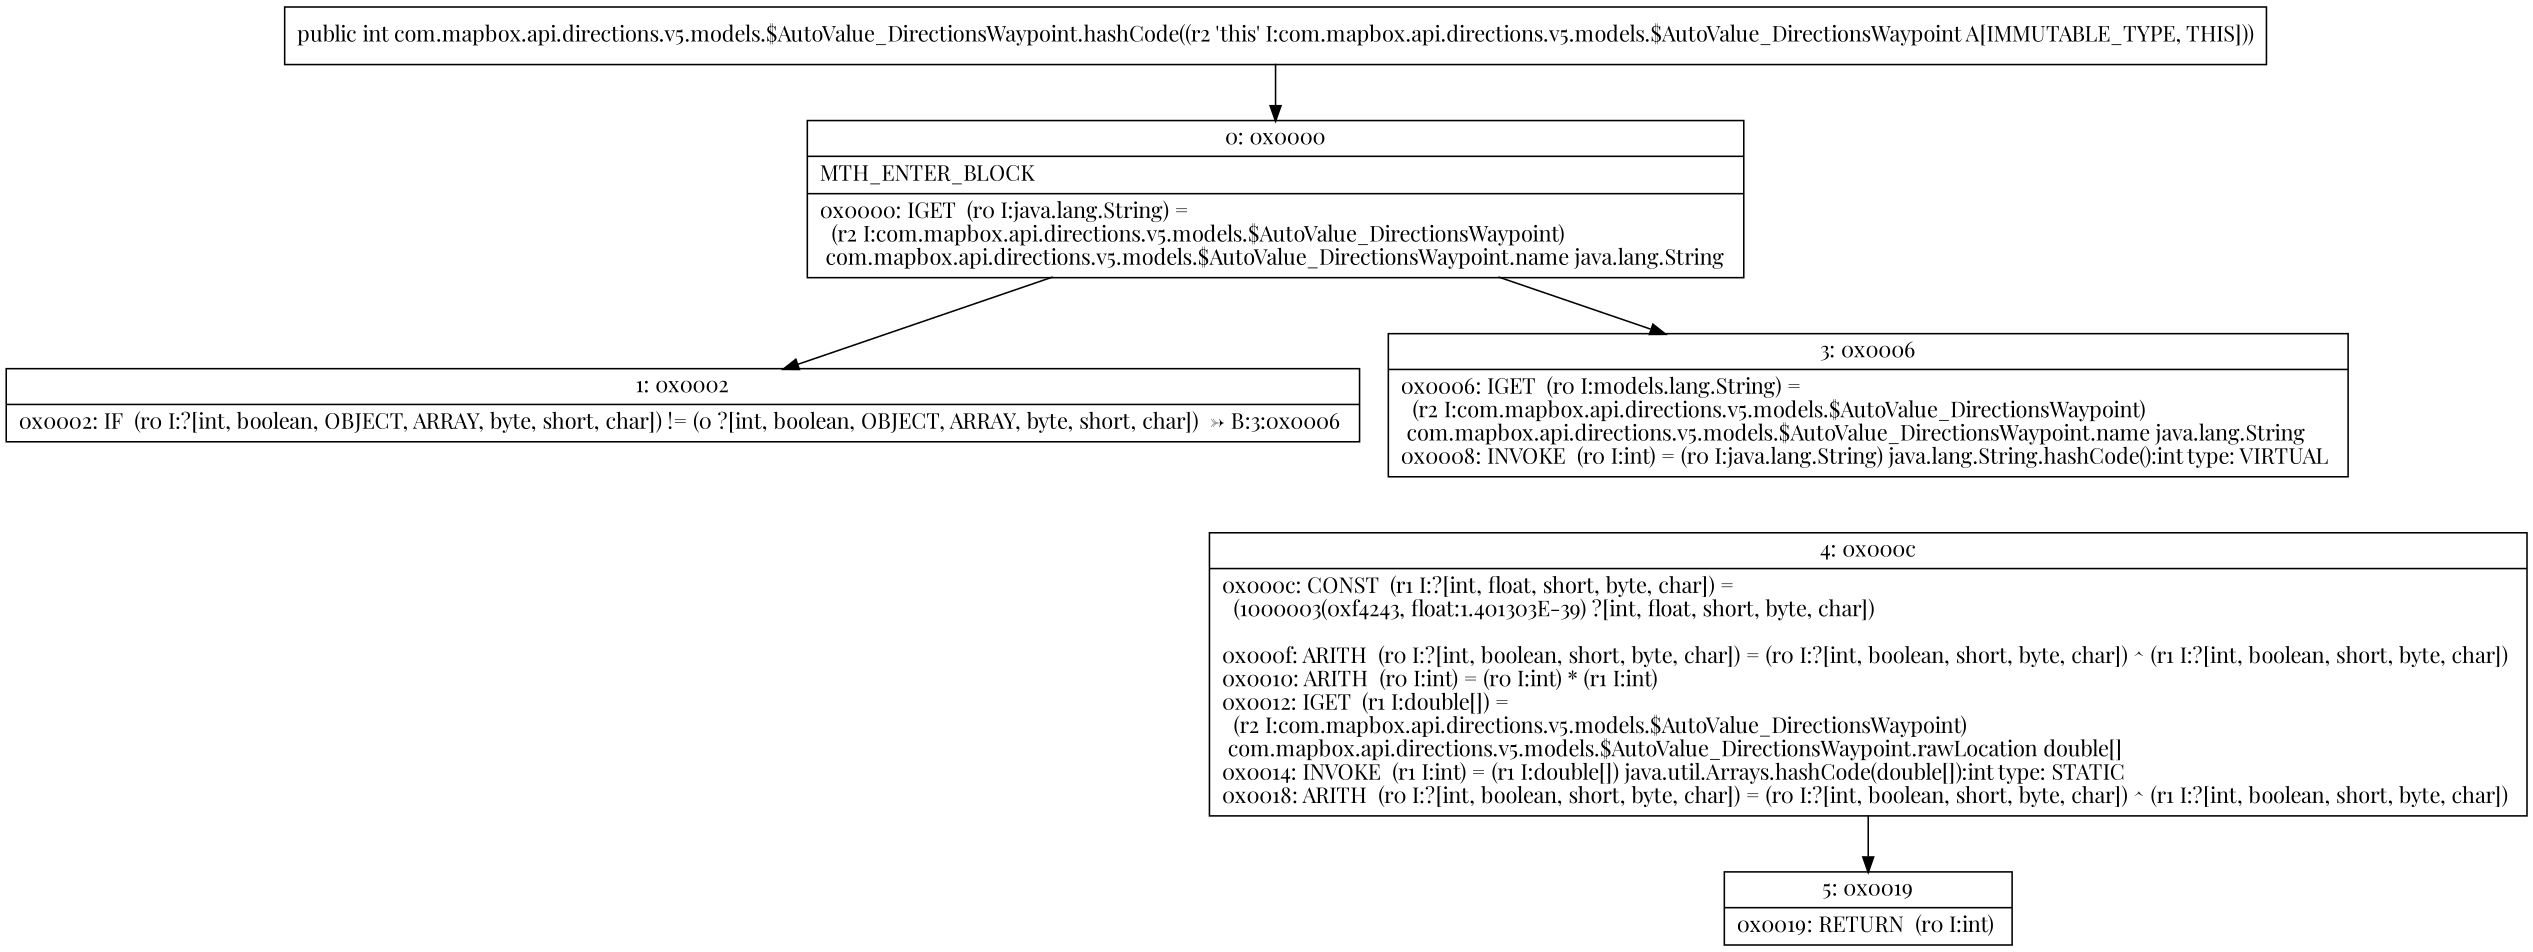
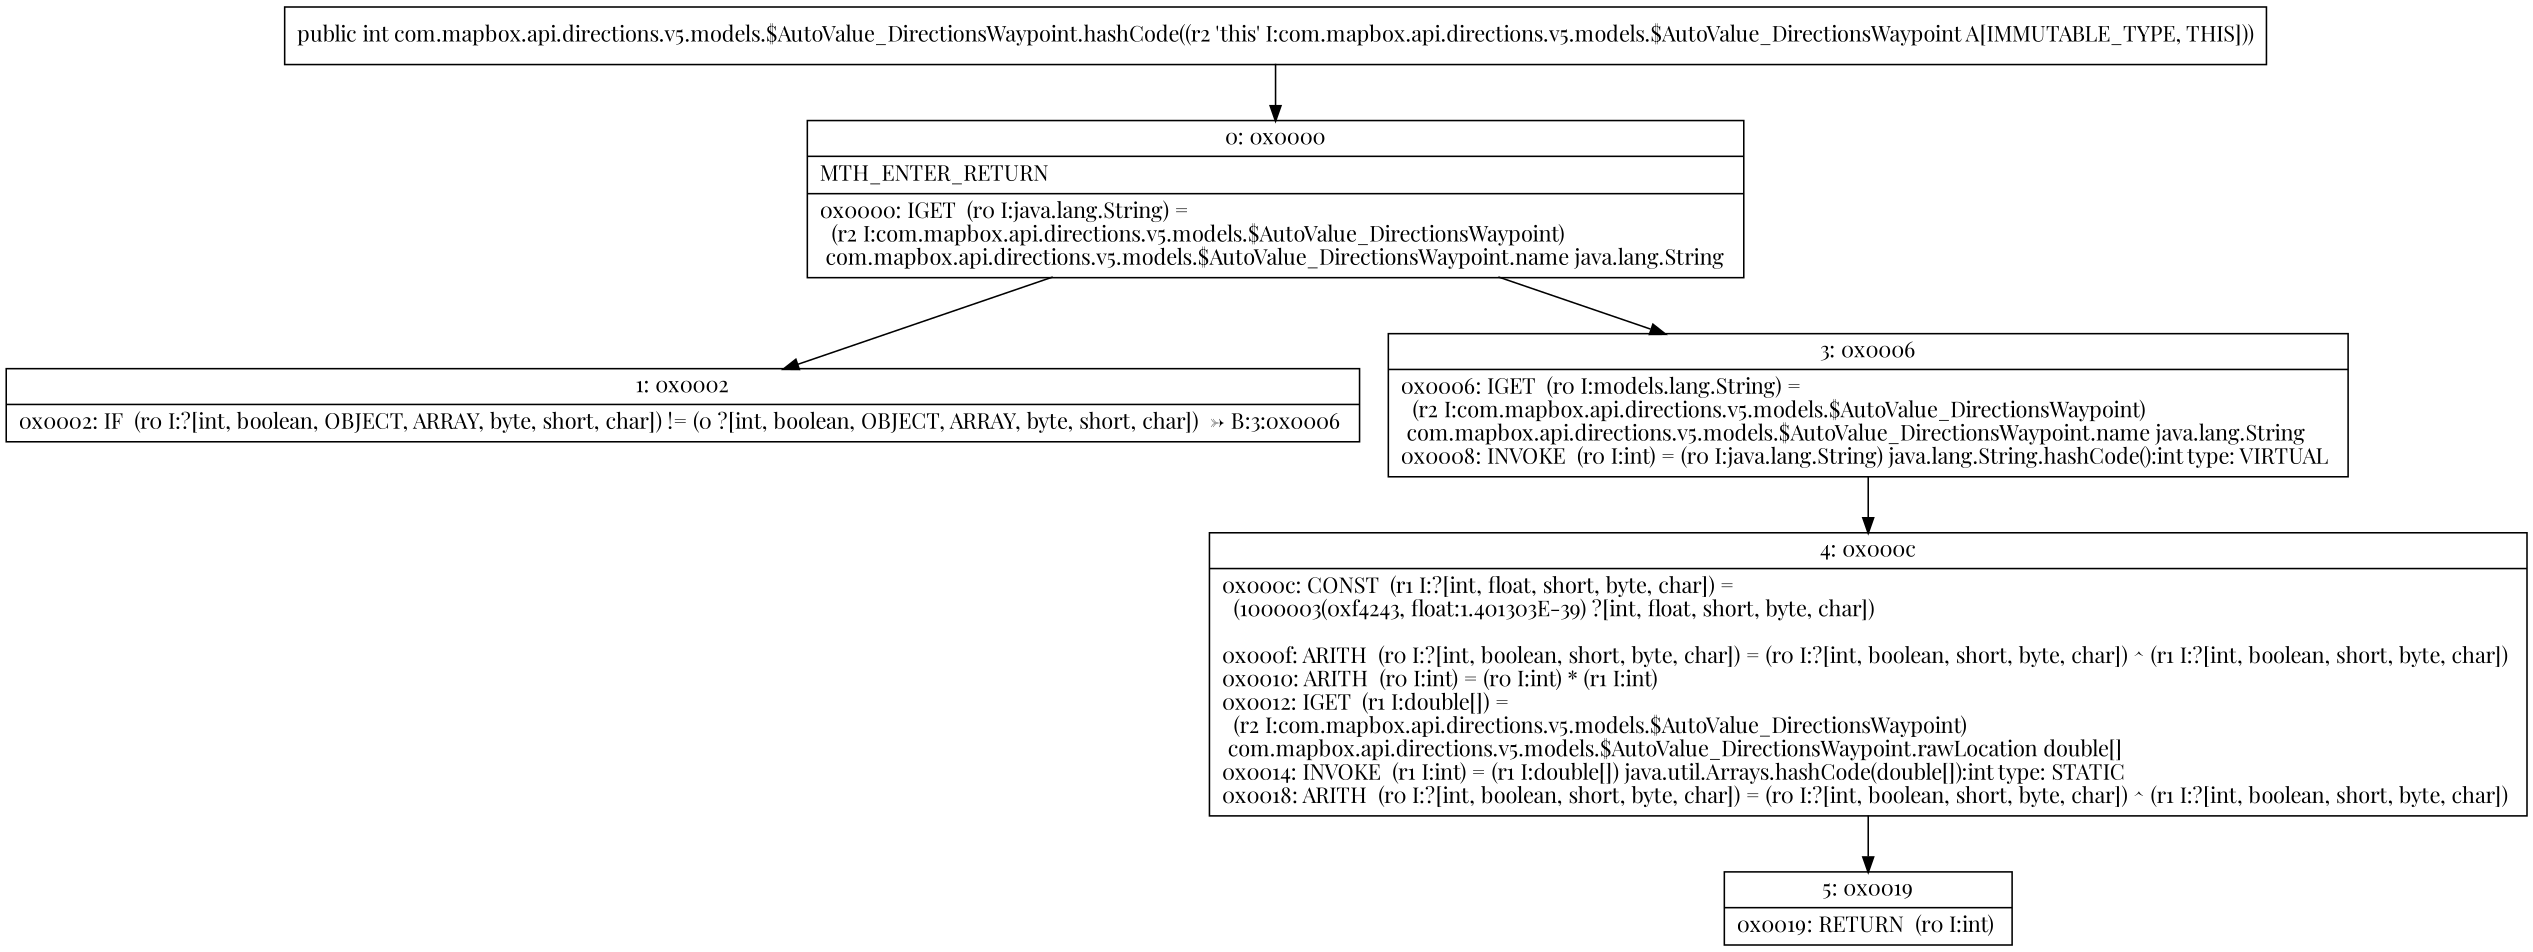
(928, 174) -> (935, 174)
none -> (1868, 497)
